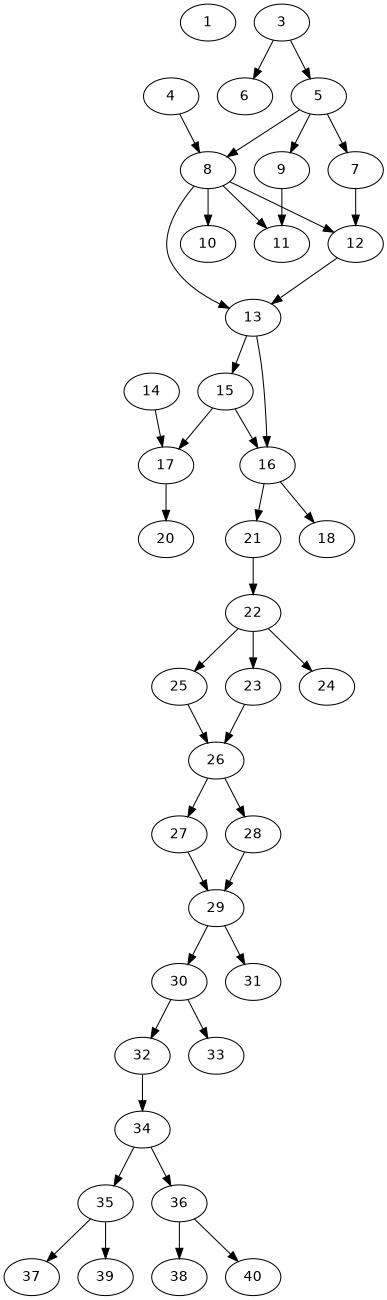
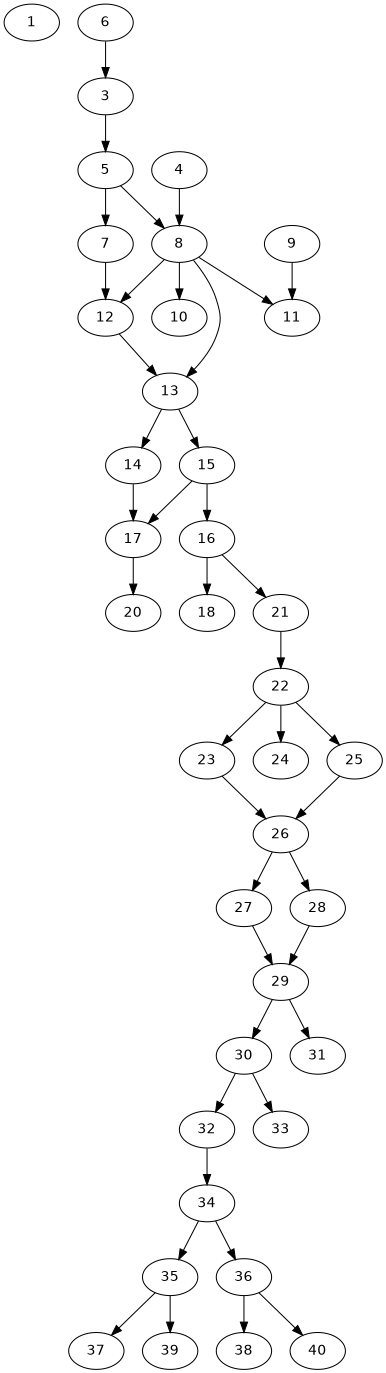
(266, 55) -> (106, 54)
(303, 129) -> none
(264, 386) -> (154, 424)
